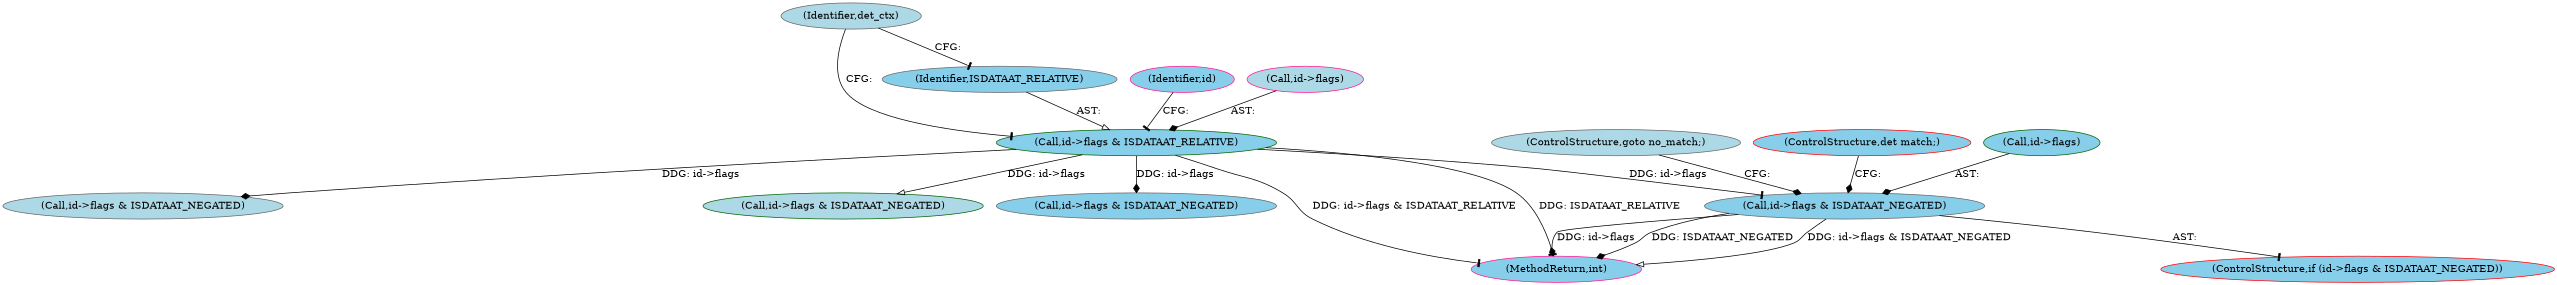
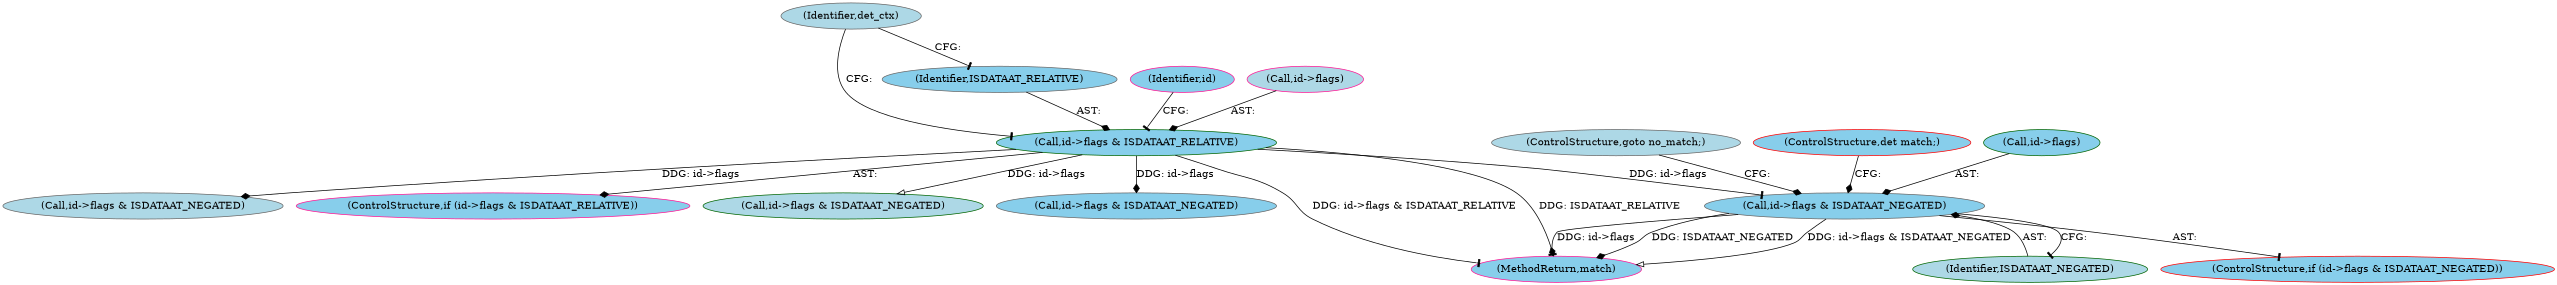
(1065, 109) -> (1065, 109)
none -> (493, 206)
(1556, 269) -> (1556, 269)
none -> (2030, 269)
